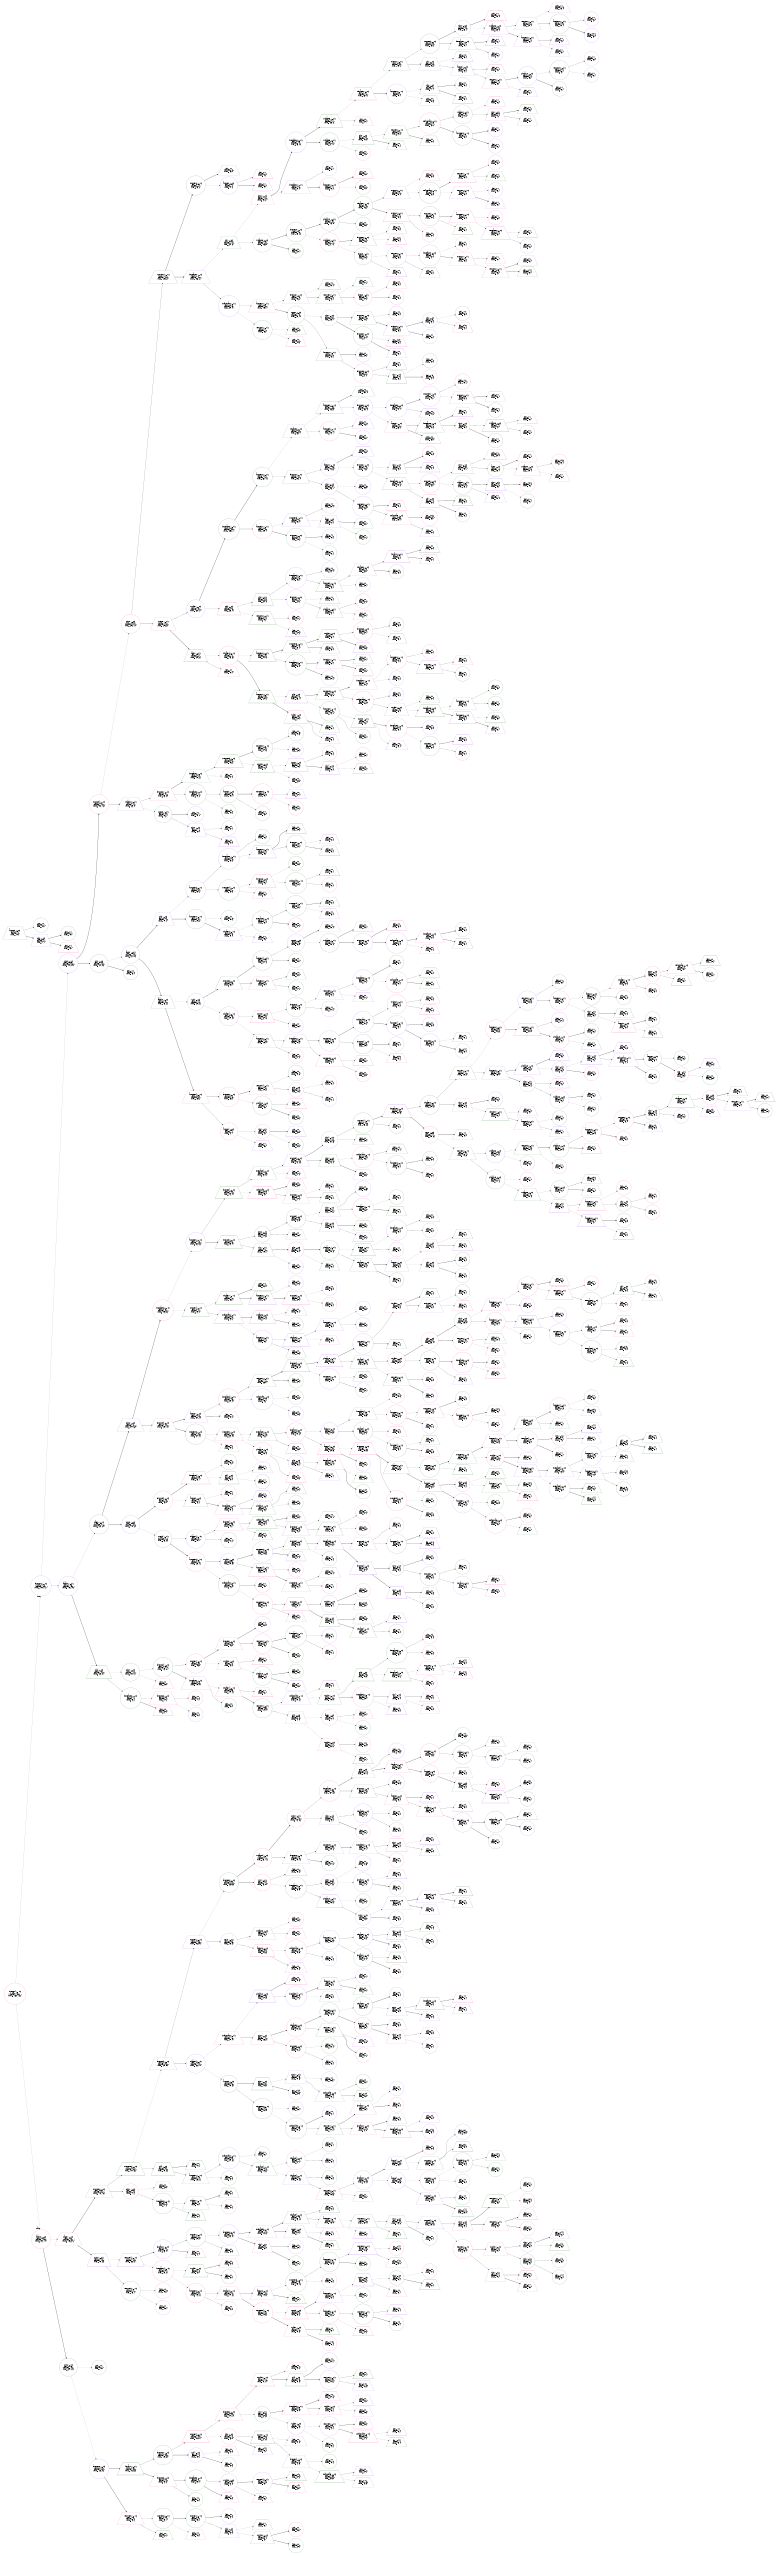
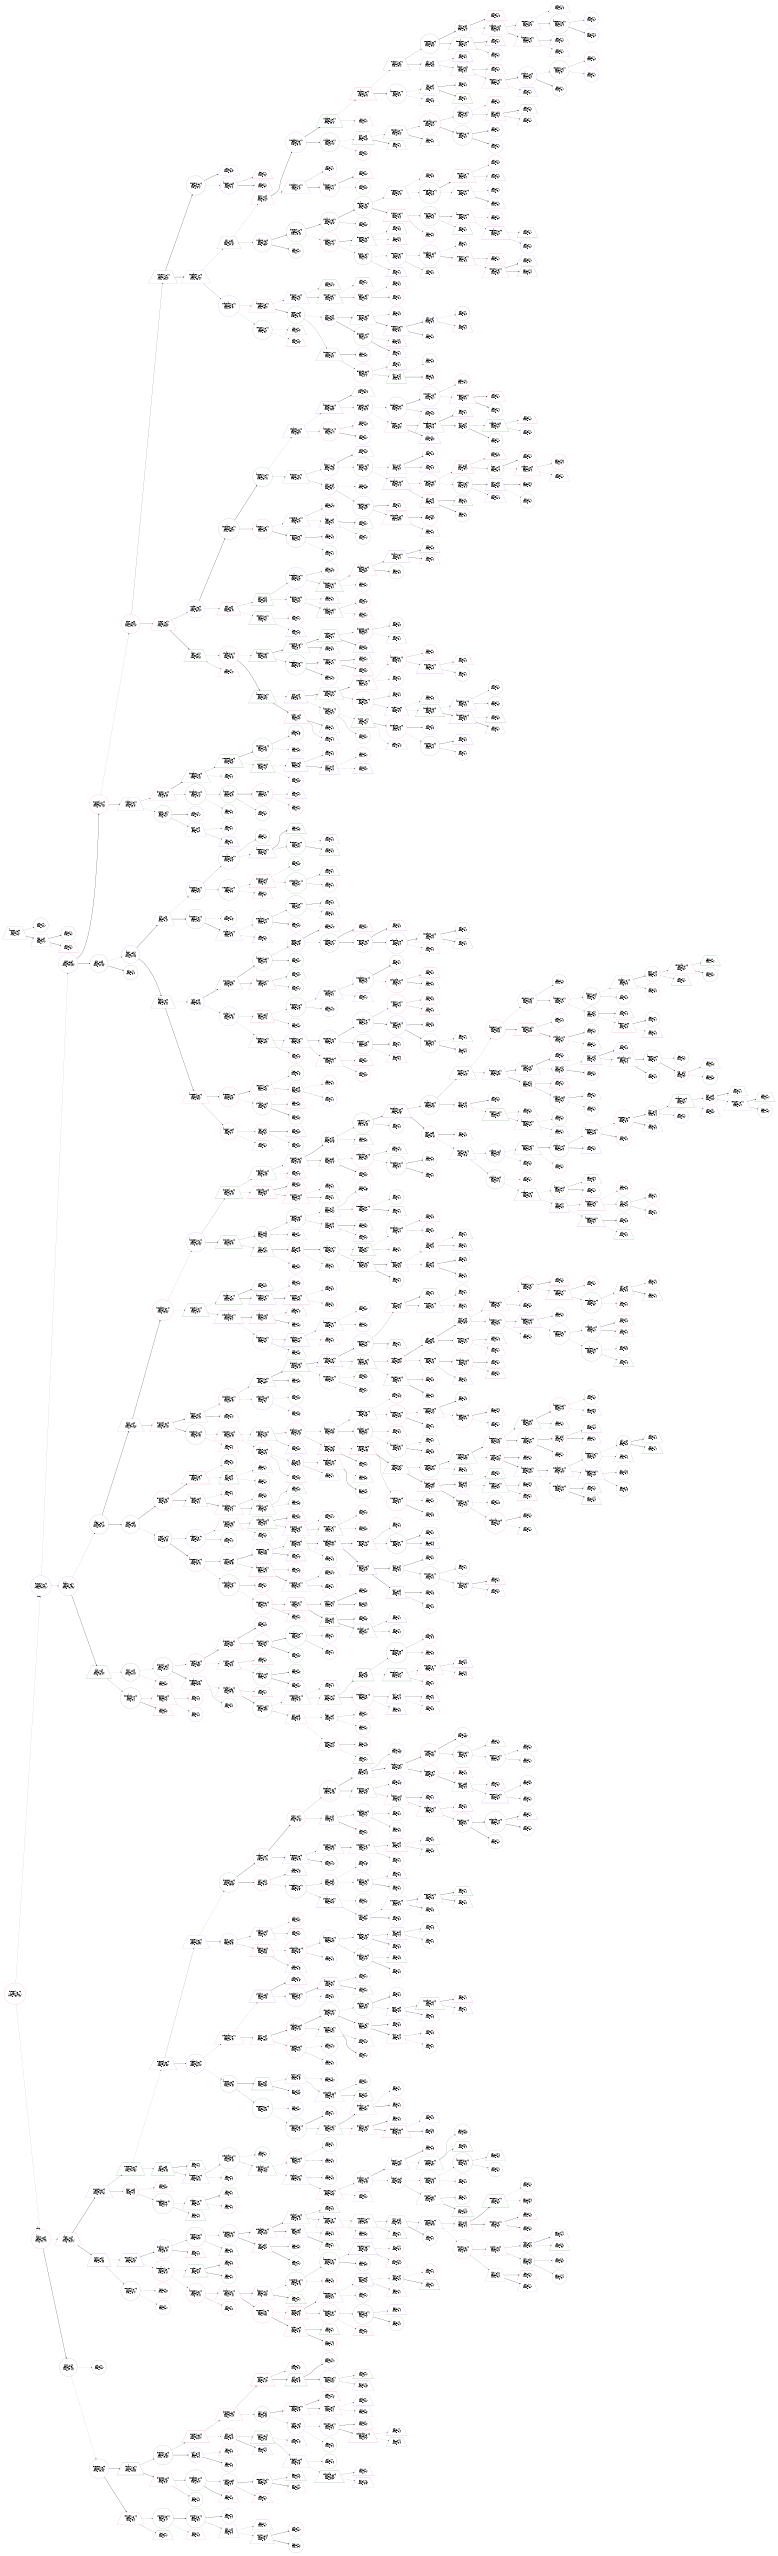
(179, 1501) -> (179, 1501)
